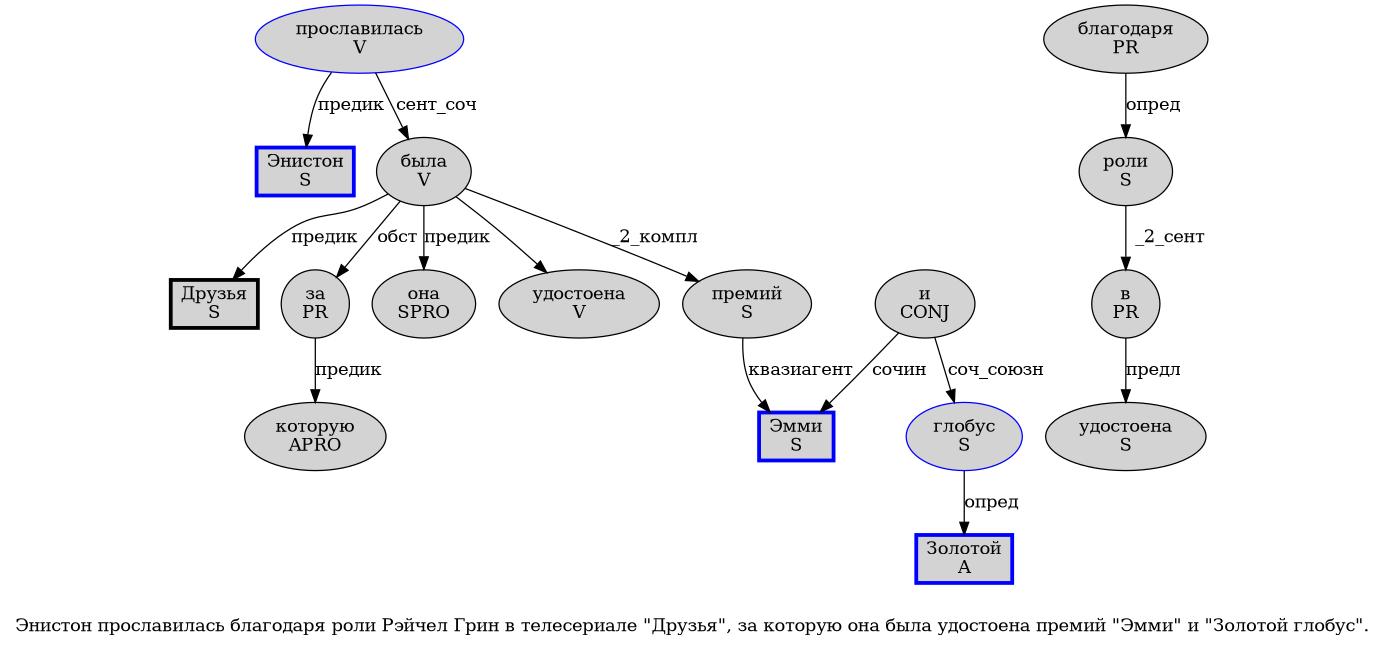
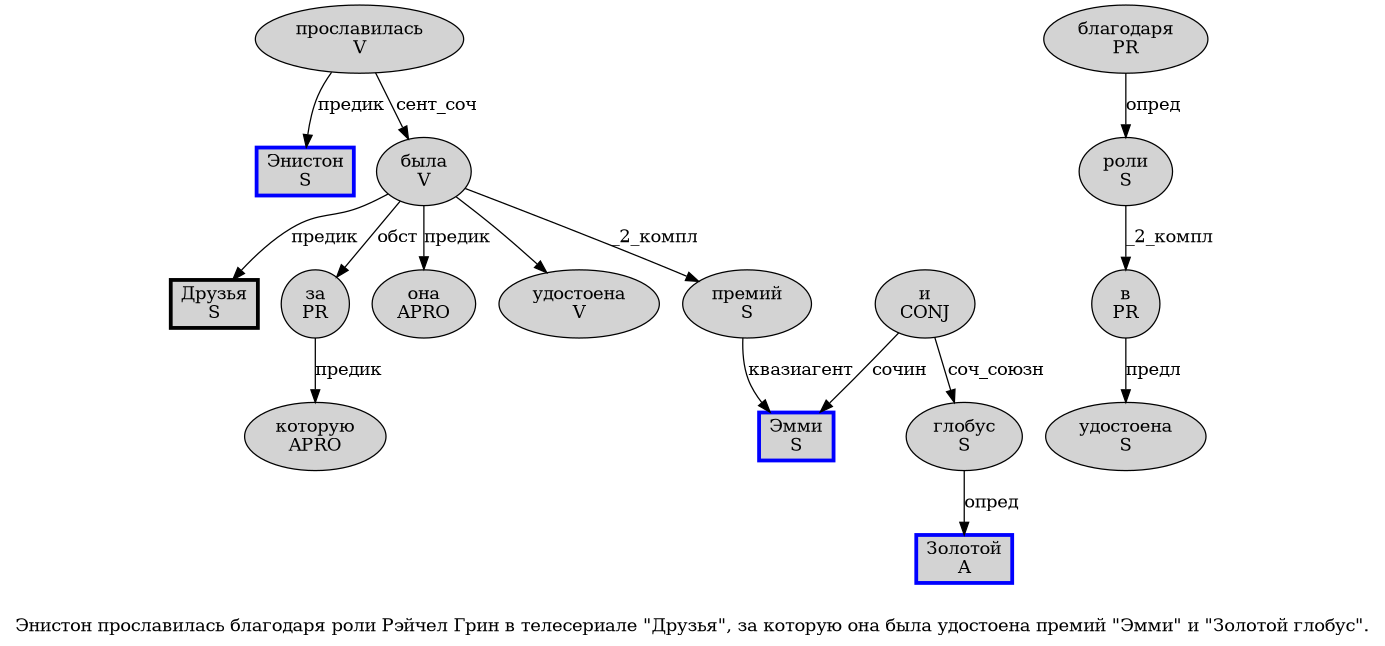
(359, 39) -> (359, 39)
(1170, 238) -> (1170, 238)
(424, 304) -> (424, 304)
(964, 436) -> (964, 436)
